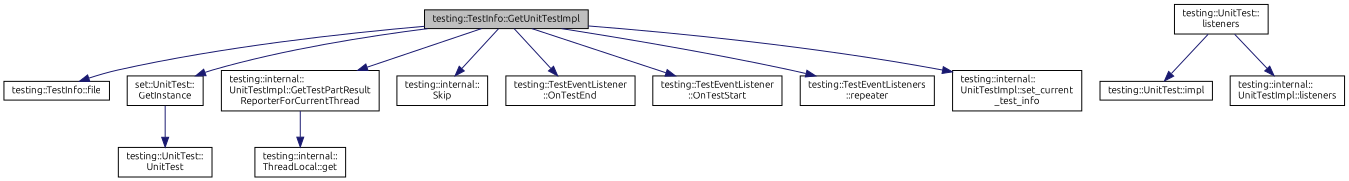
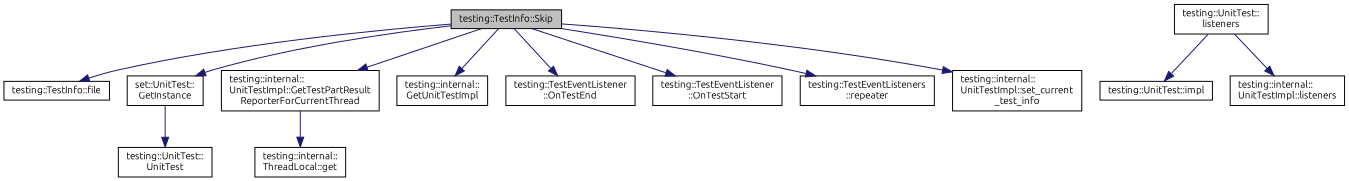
(506, 19) -> (506, 19)
(442, 91) -> (442, 91)
